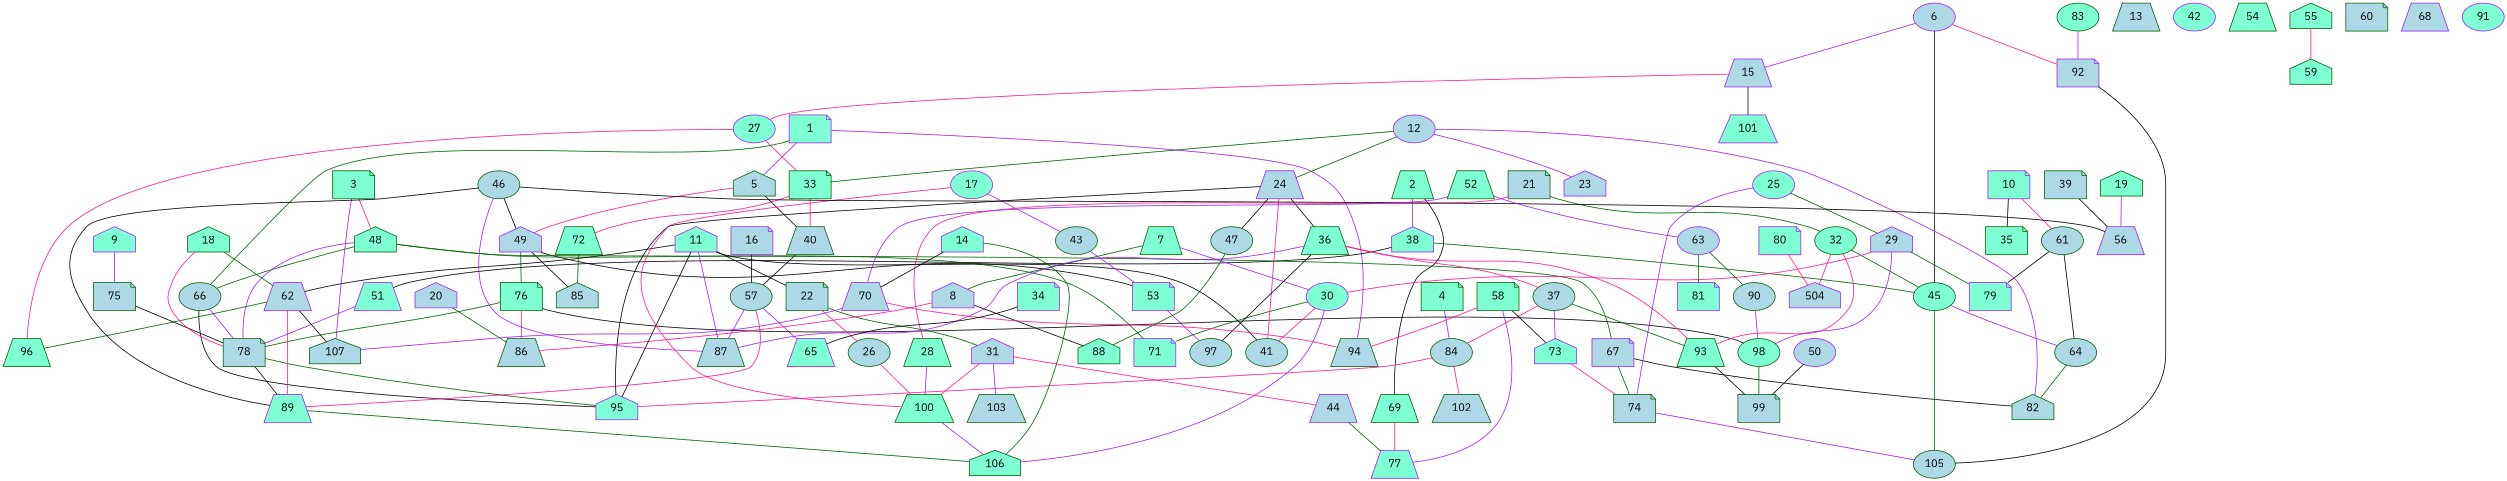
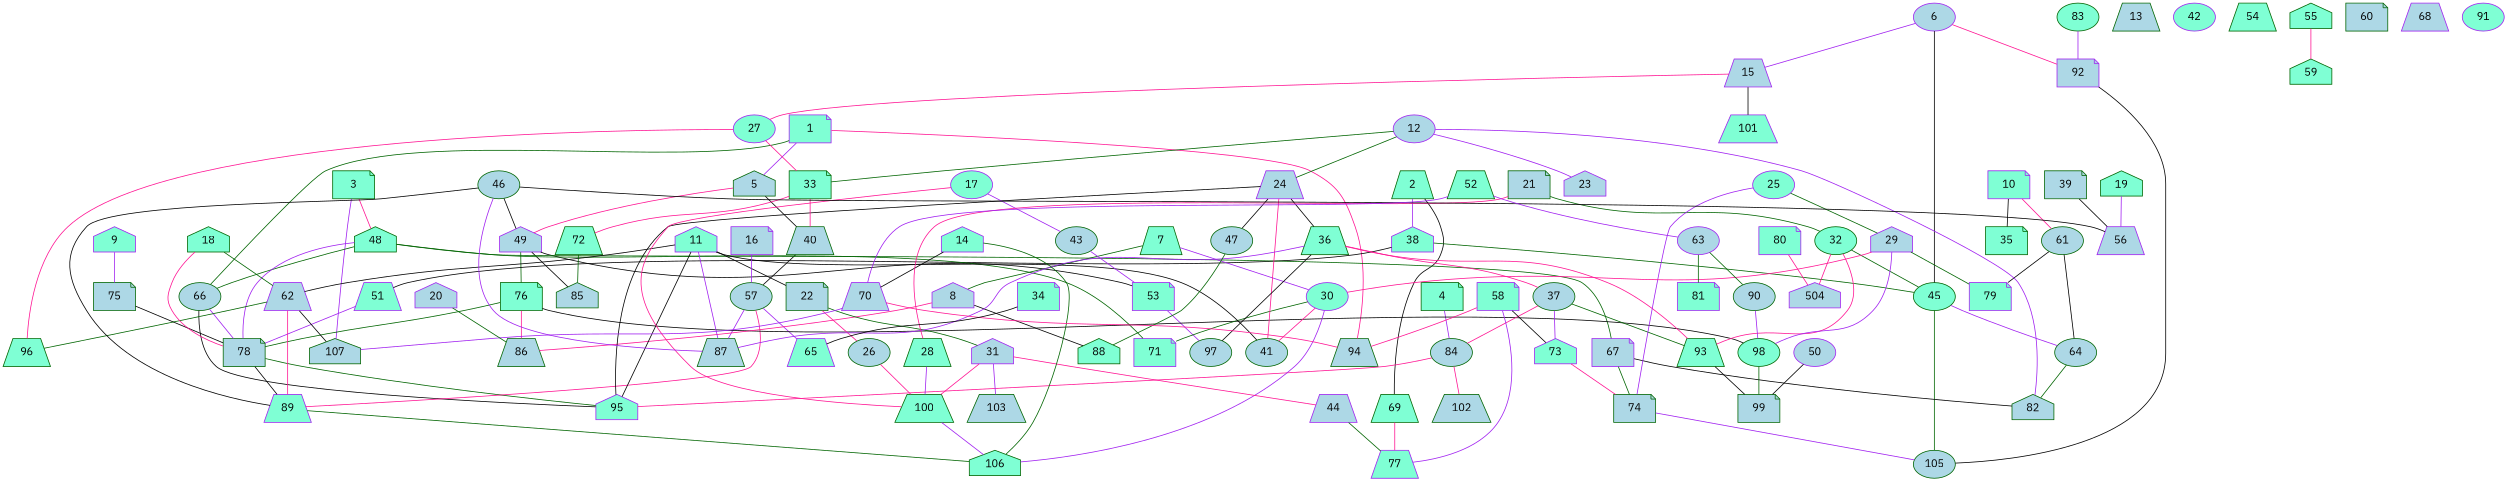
(1132, 147) -> (1132, 147)
(752, 269) -> (752, 269)
(1498, 297) -> (1498, 297)
